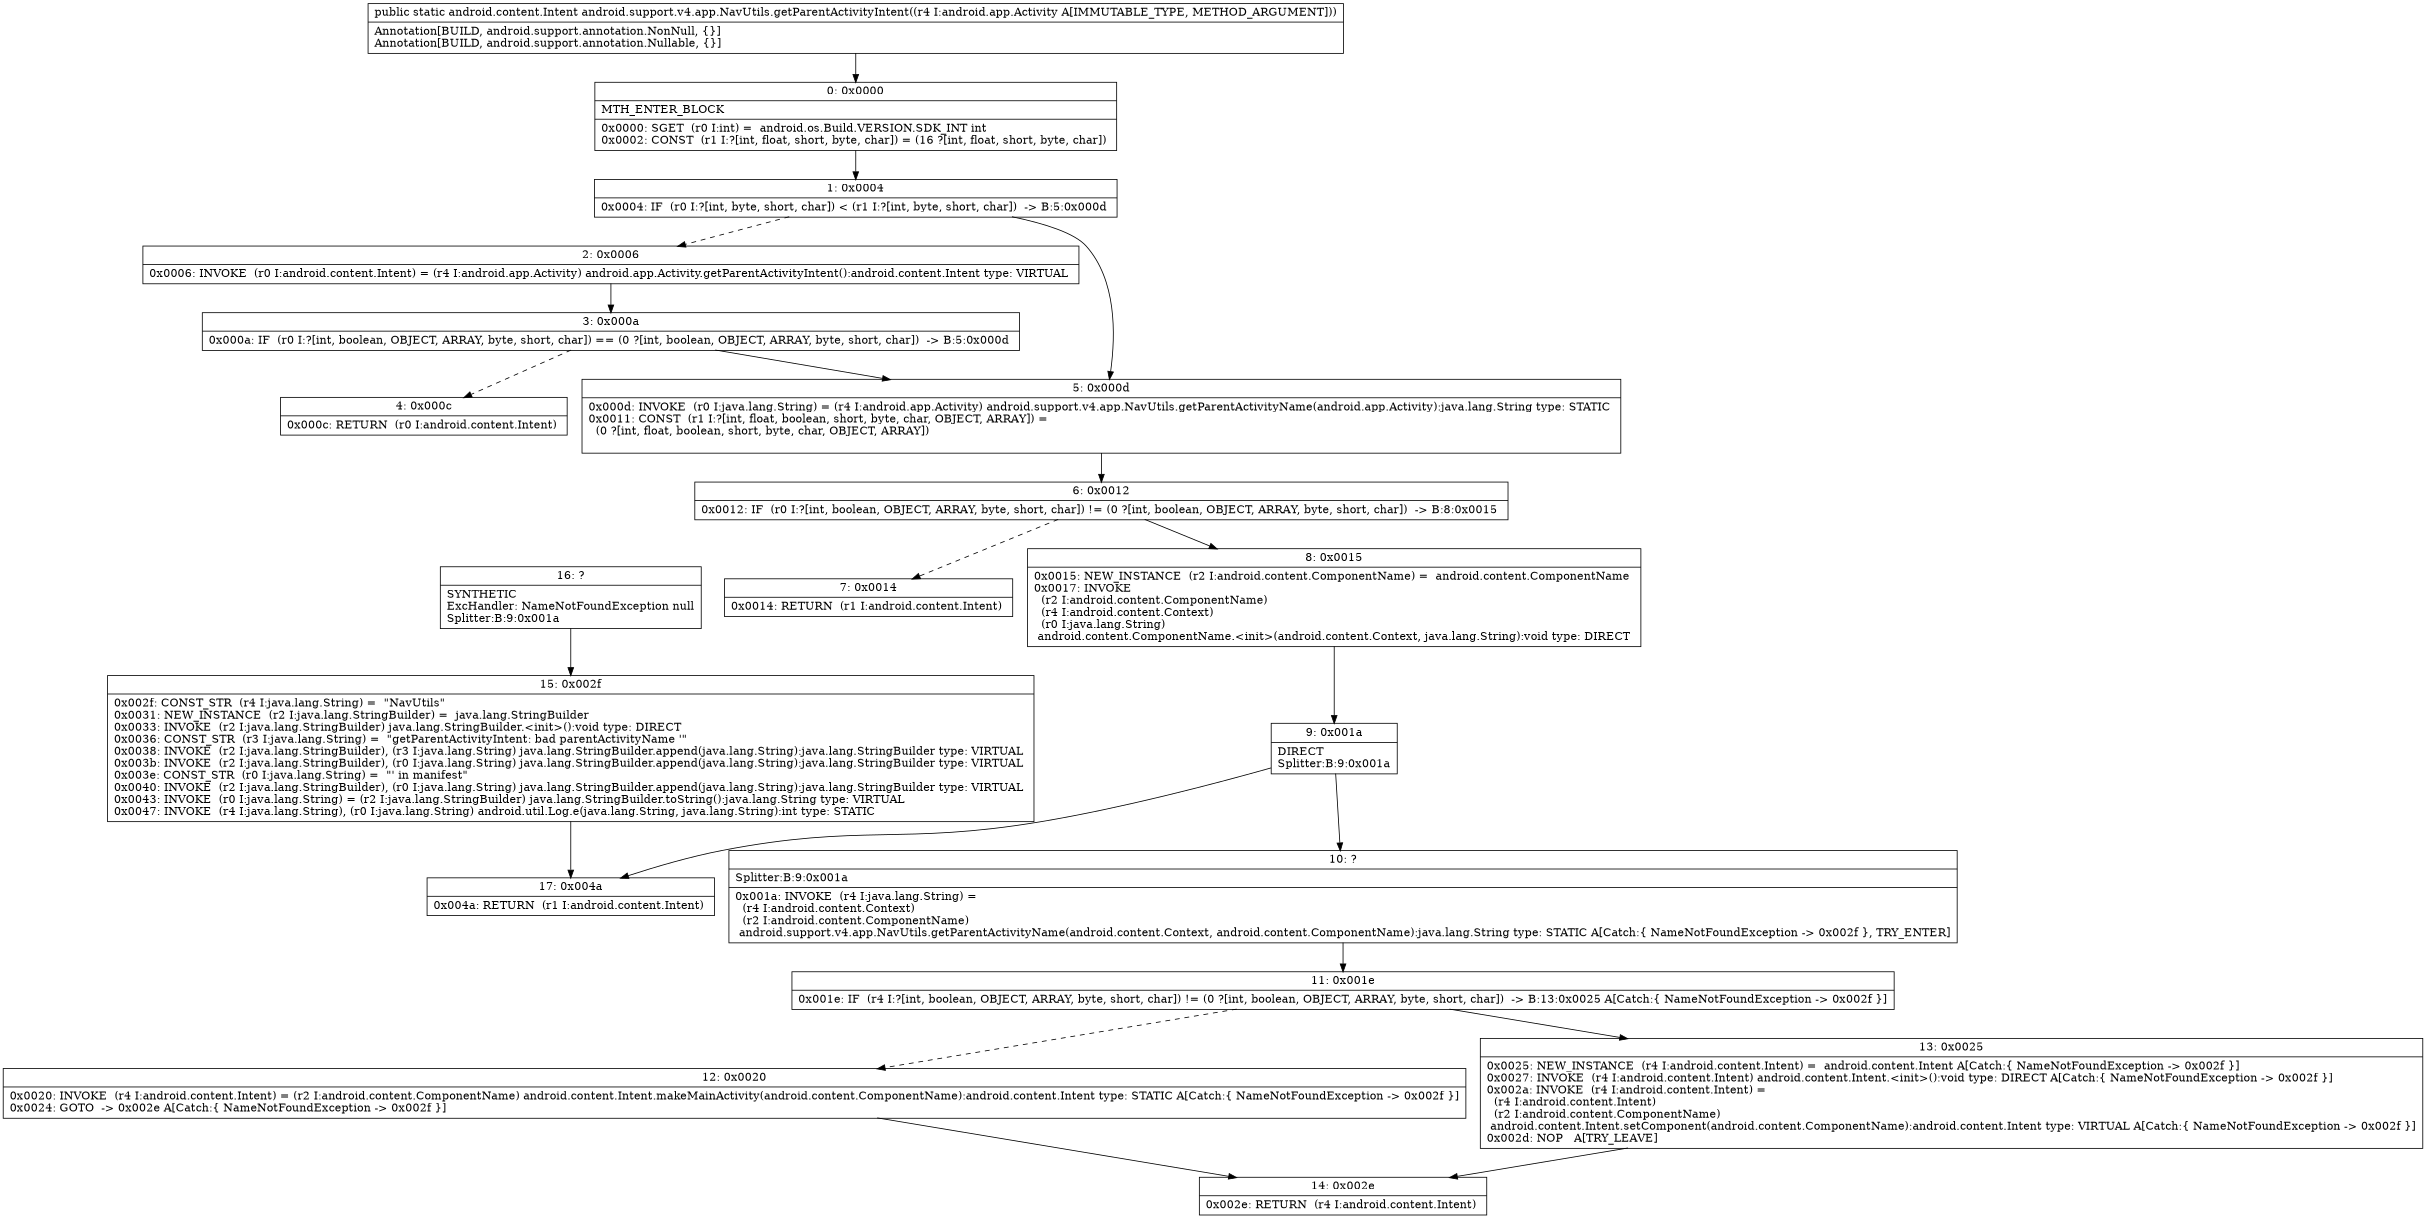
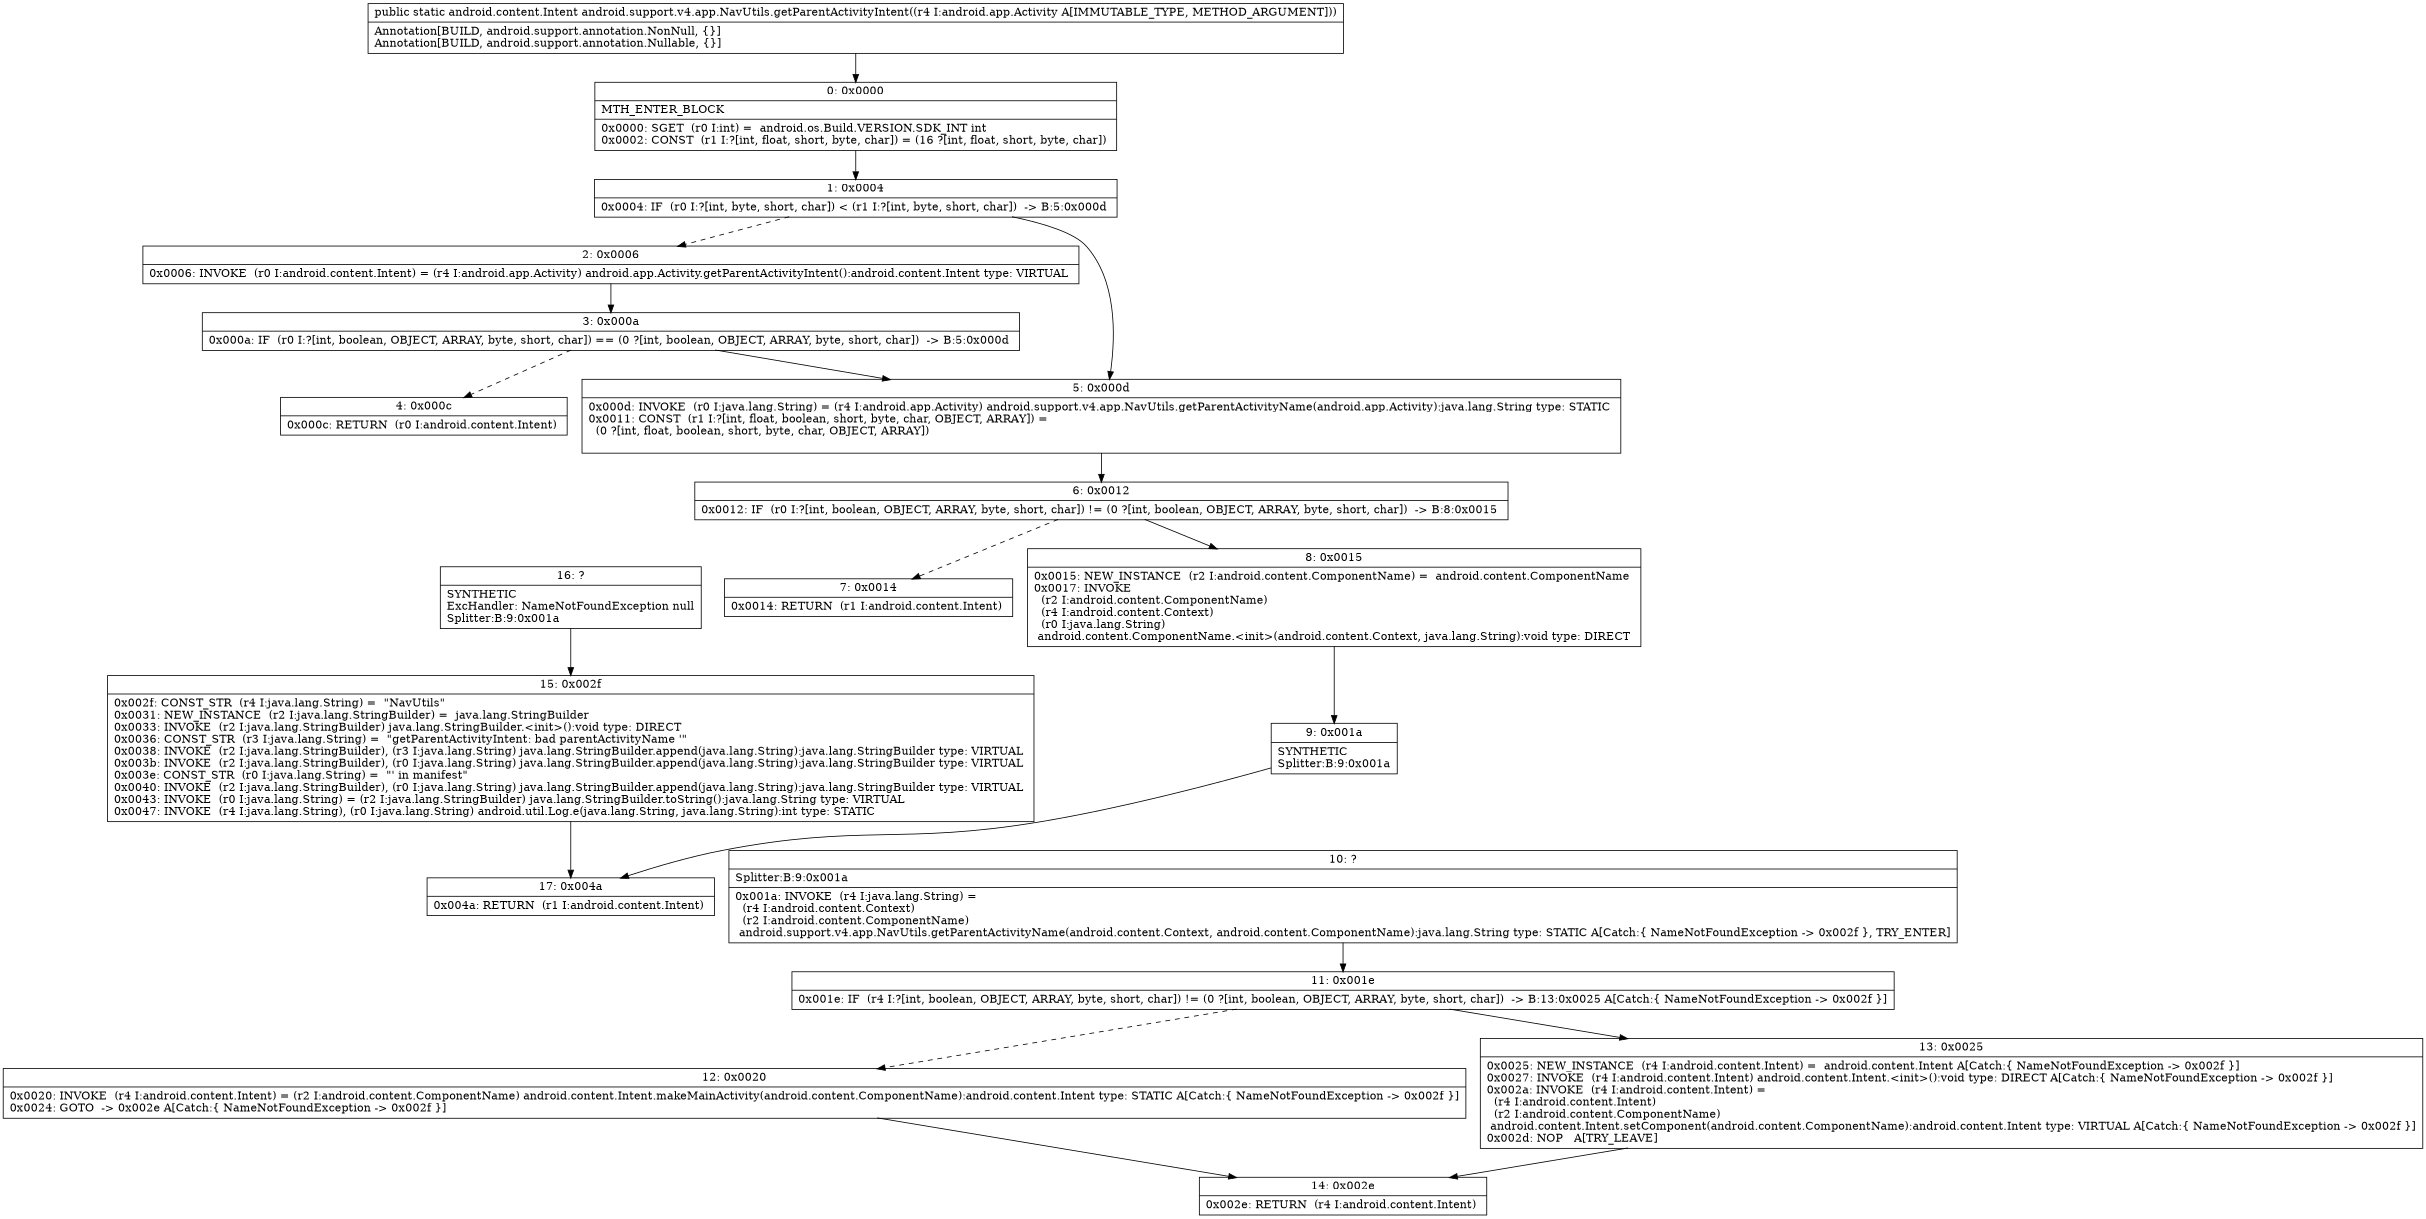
(1301, 752) -> (1313, 752)
(1338, 808) -> none
